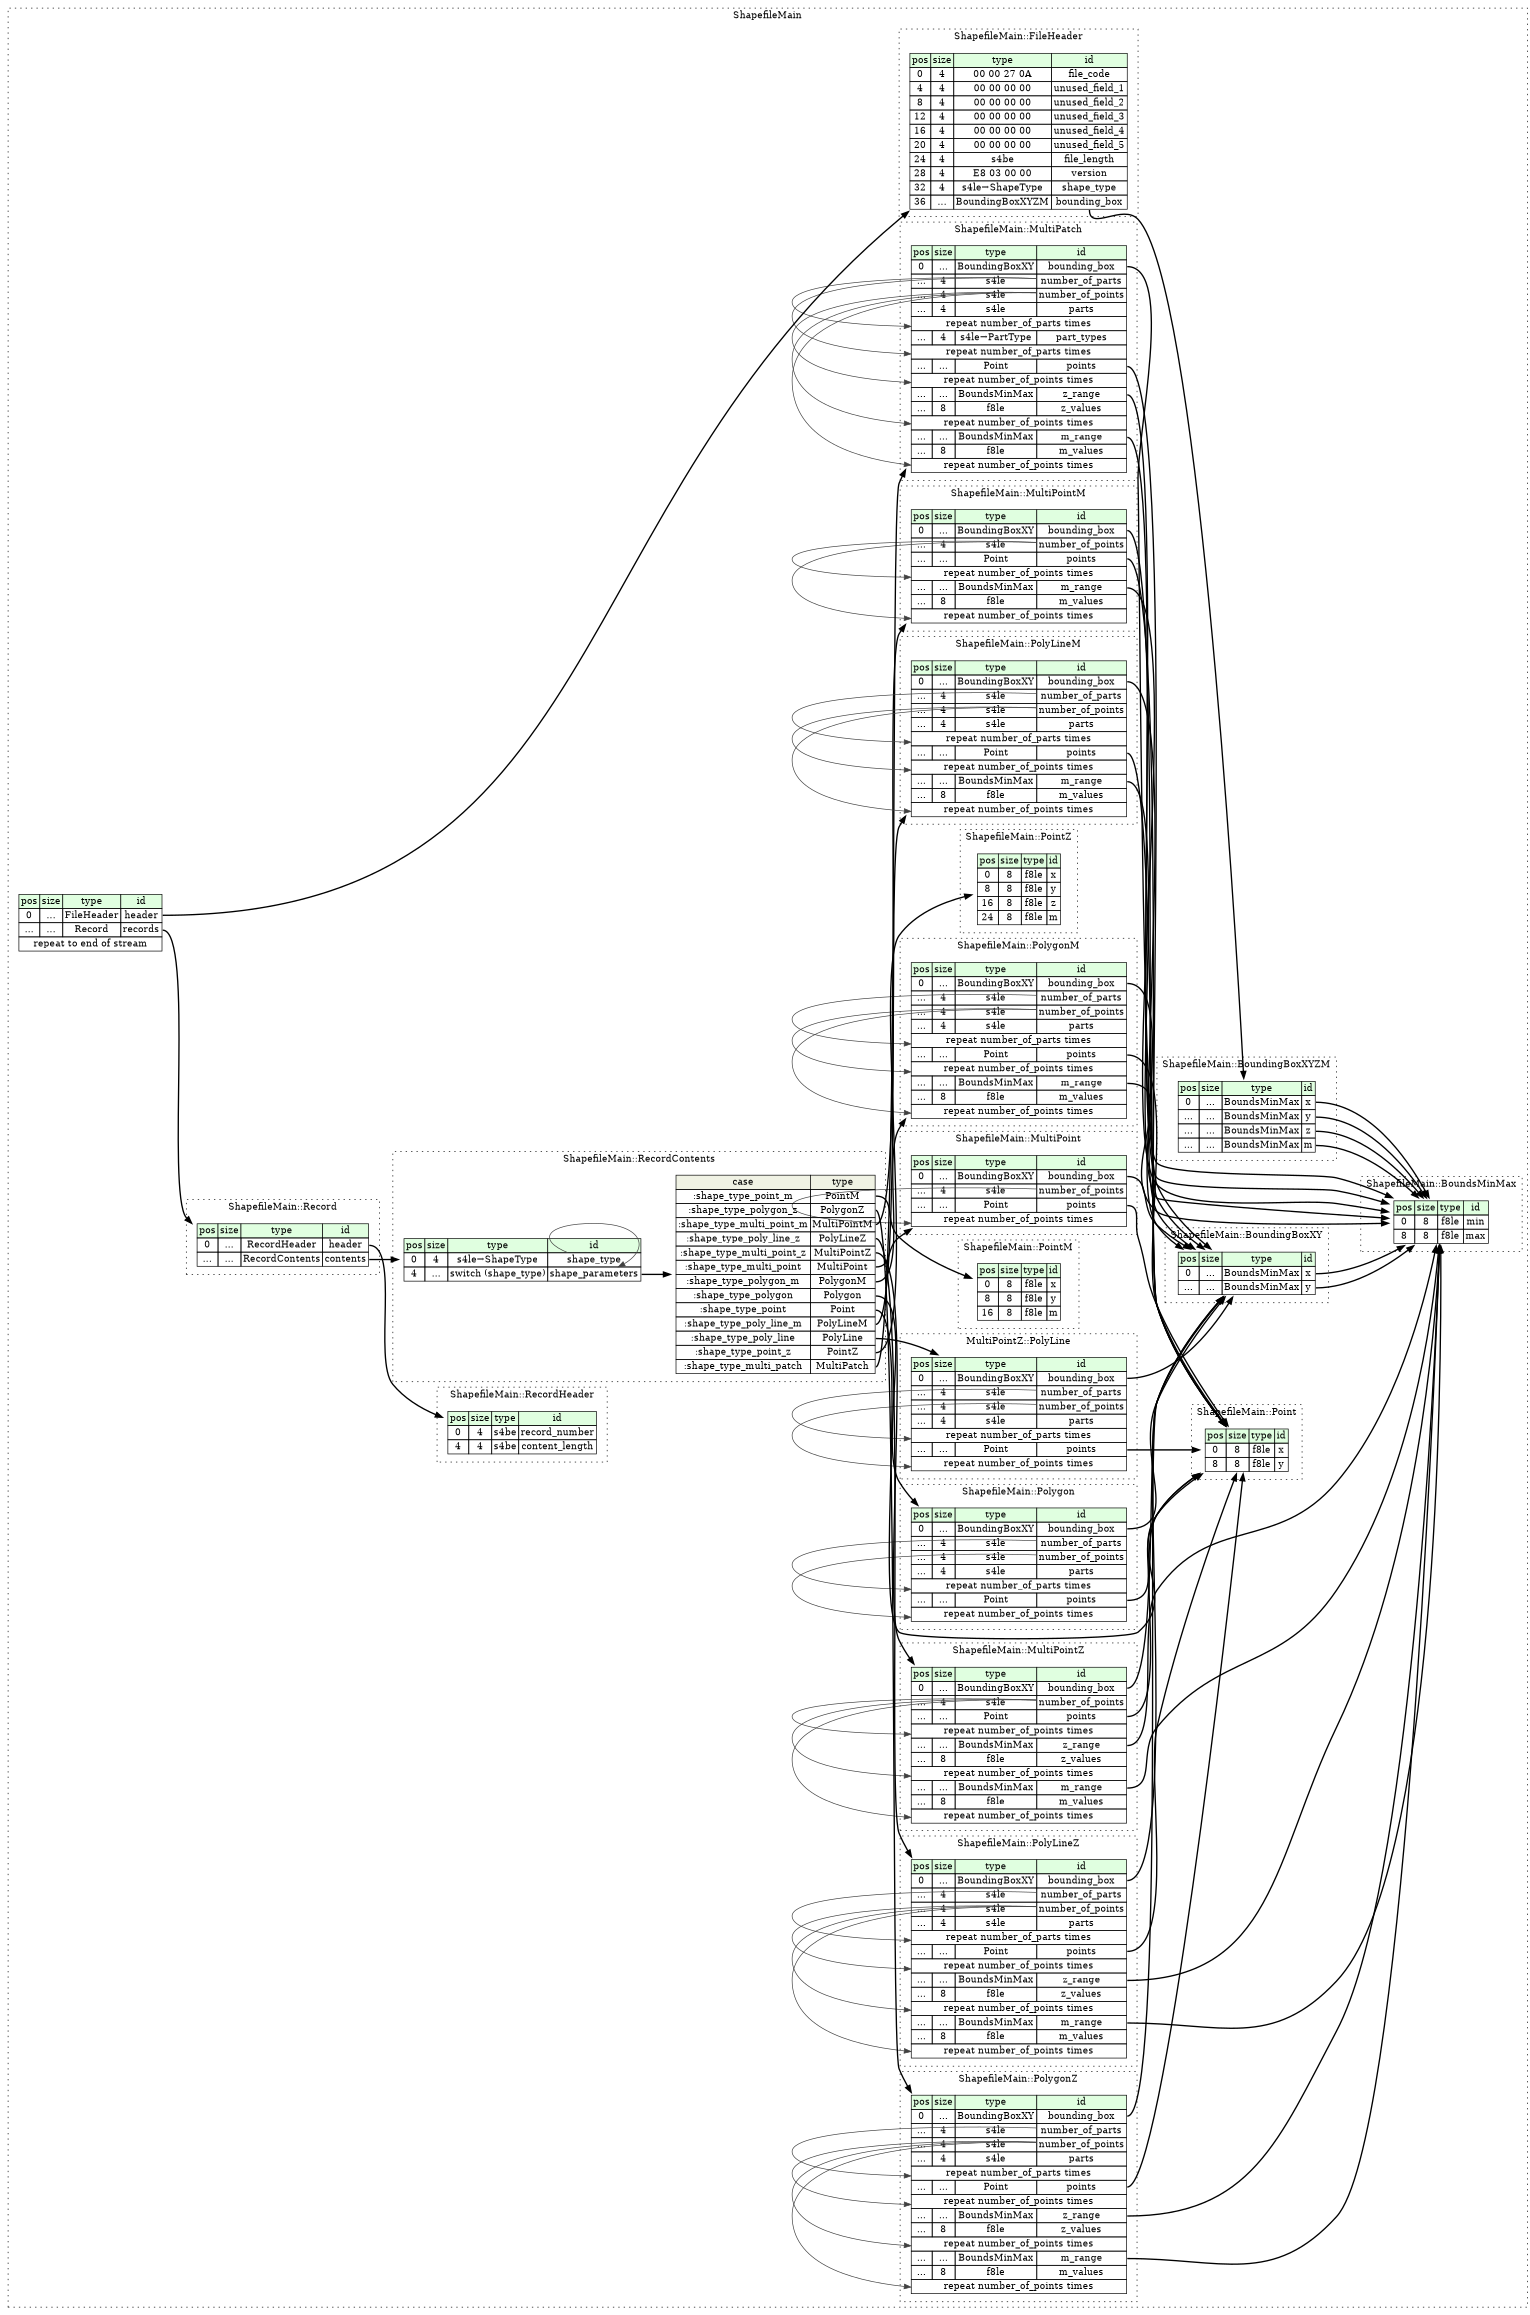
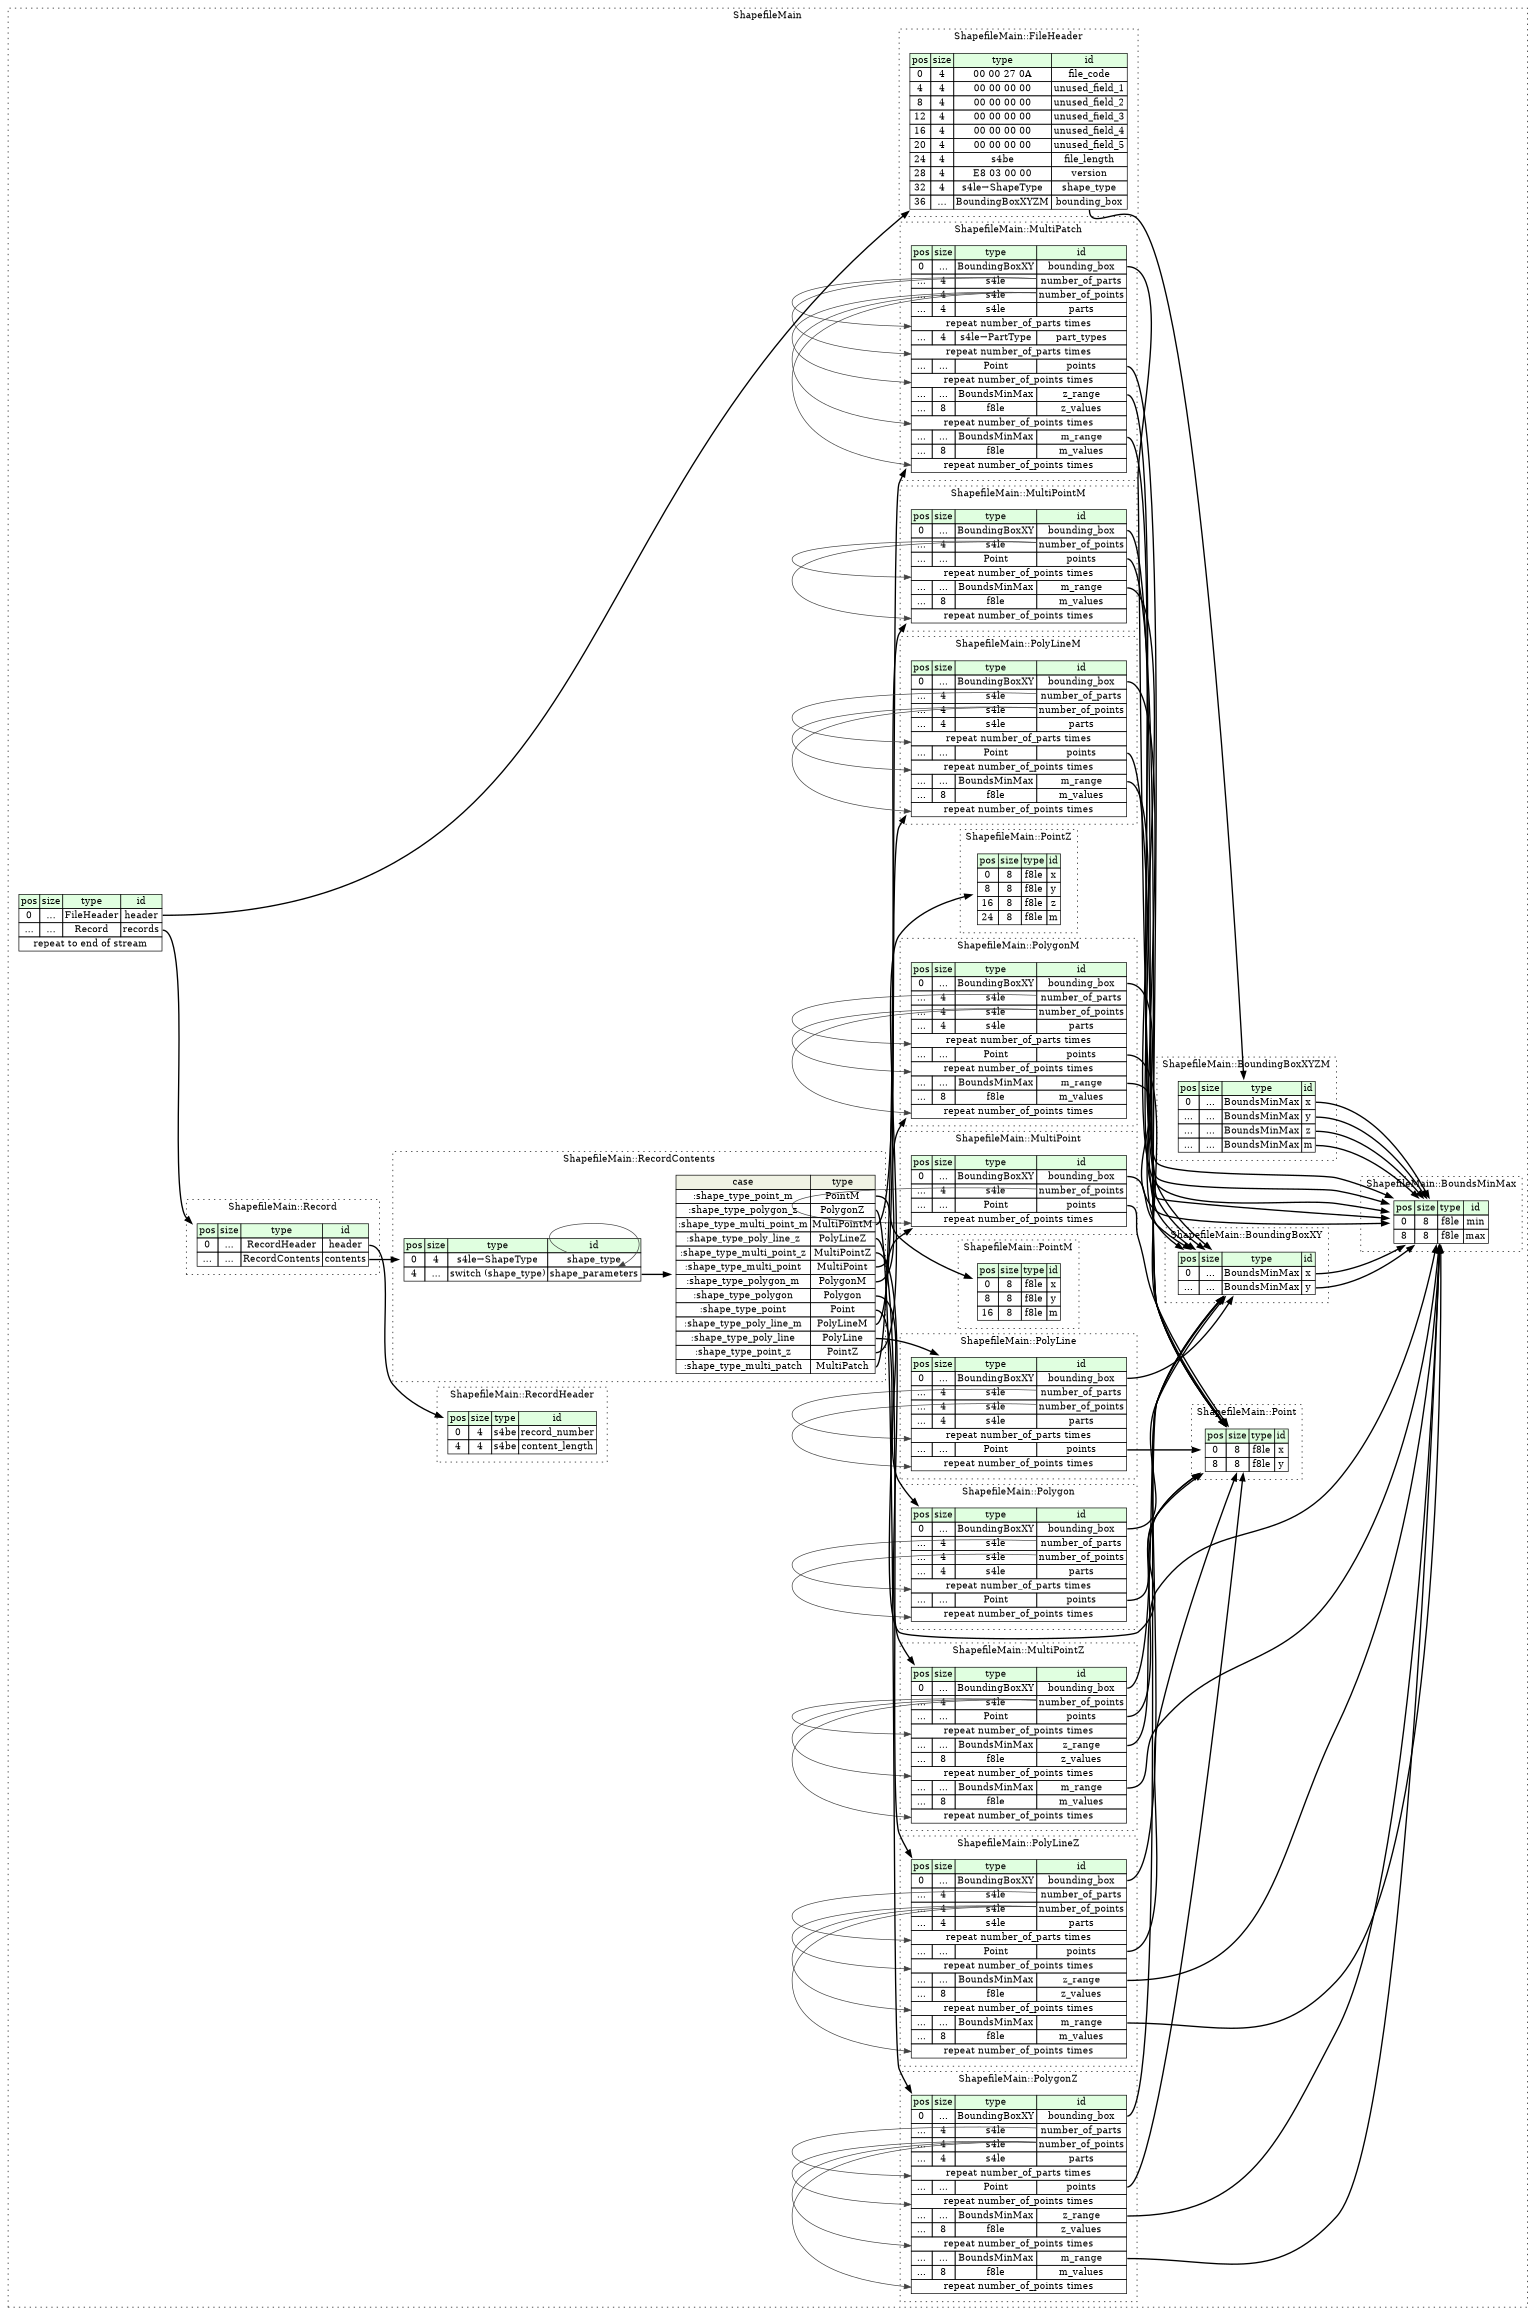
(1019, 1342) -> (1019, 1342)
